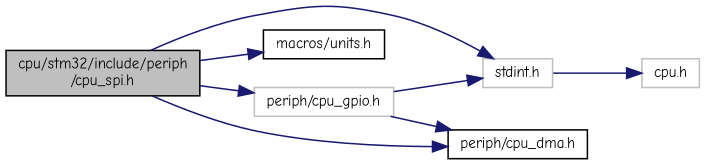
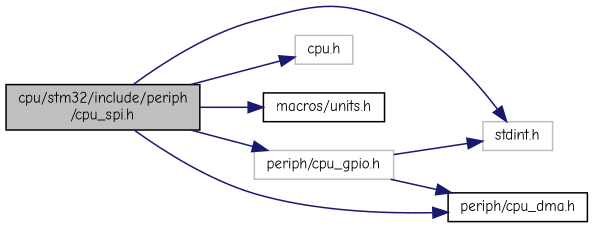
(590, 73) -> (235, 73)
